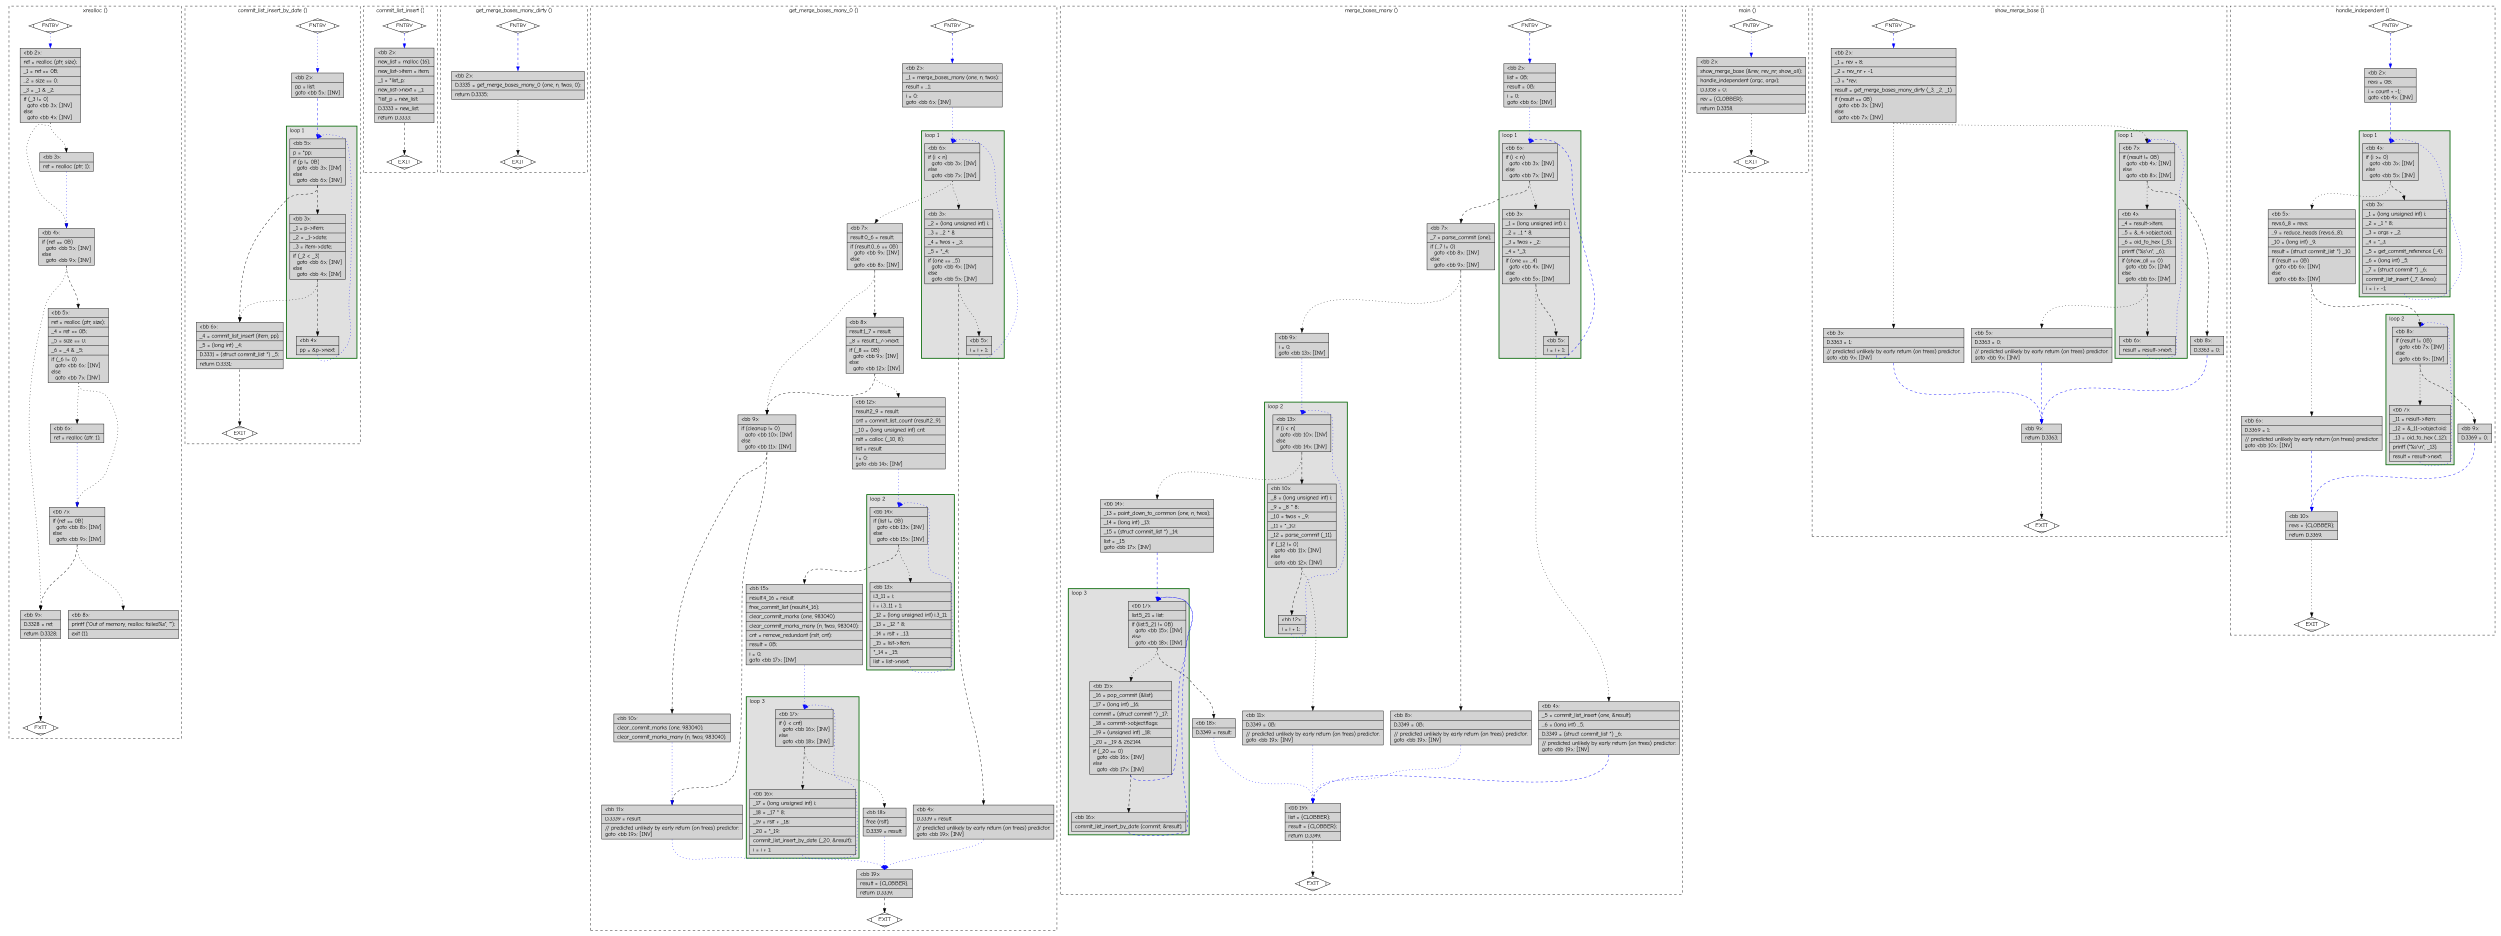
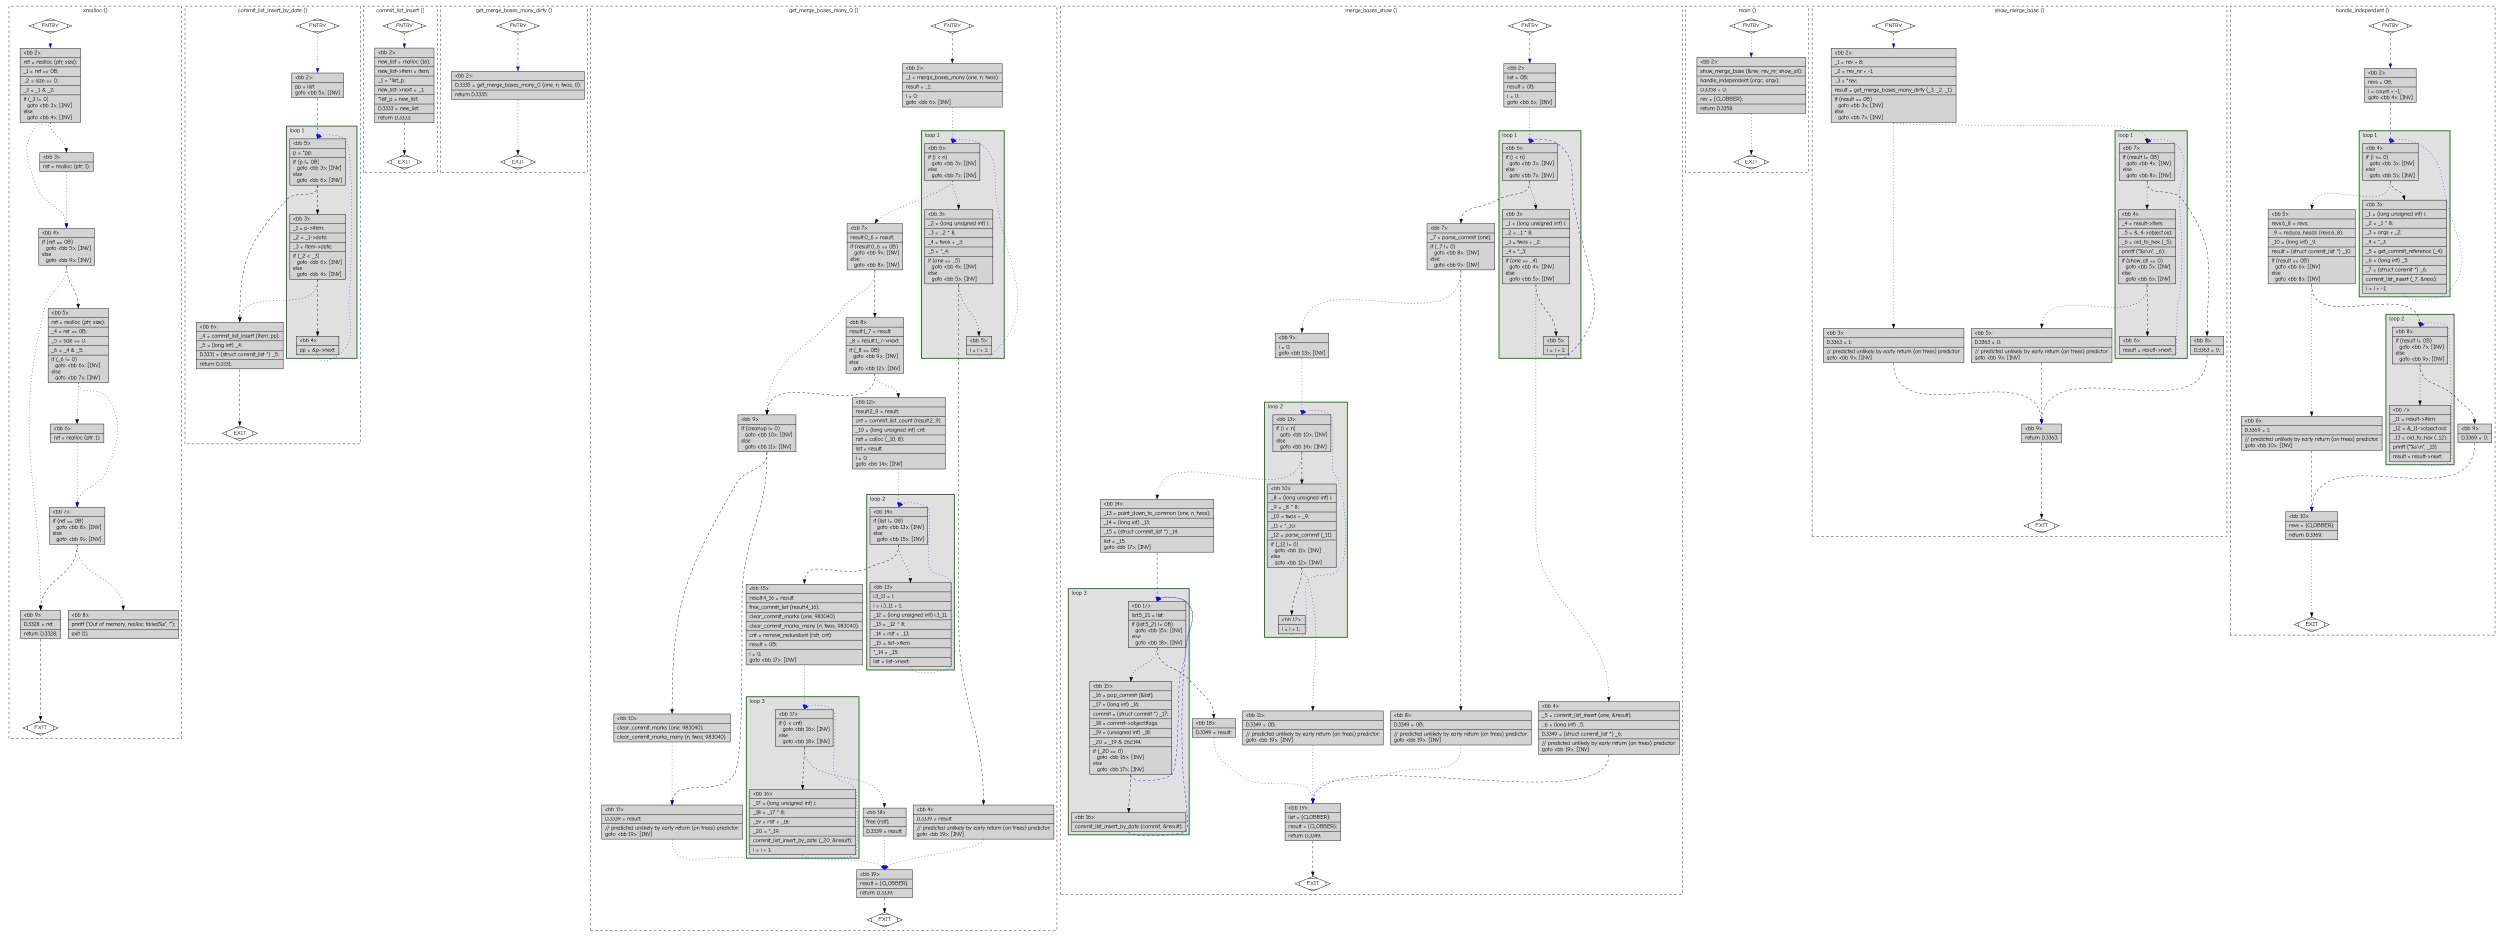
(1371, 11) -> (1371, 11)
